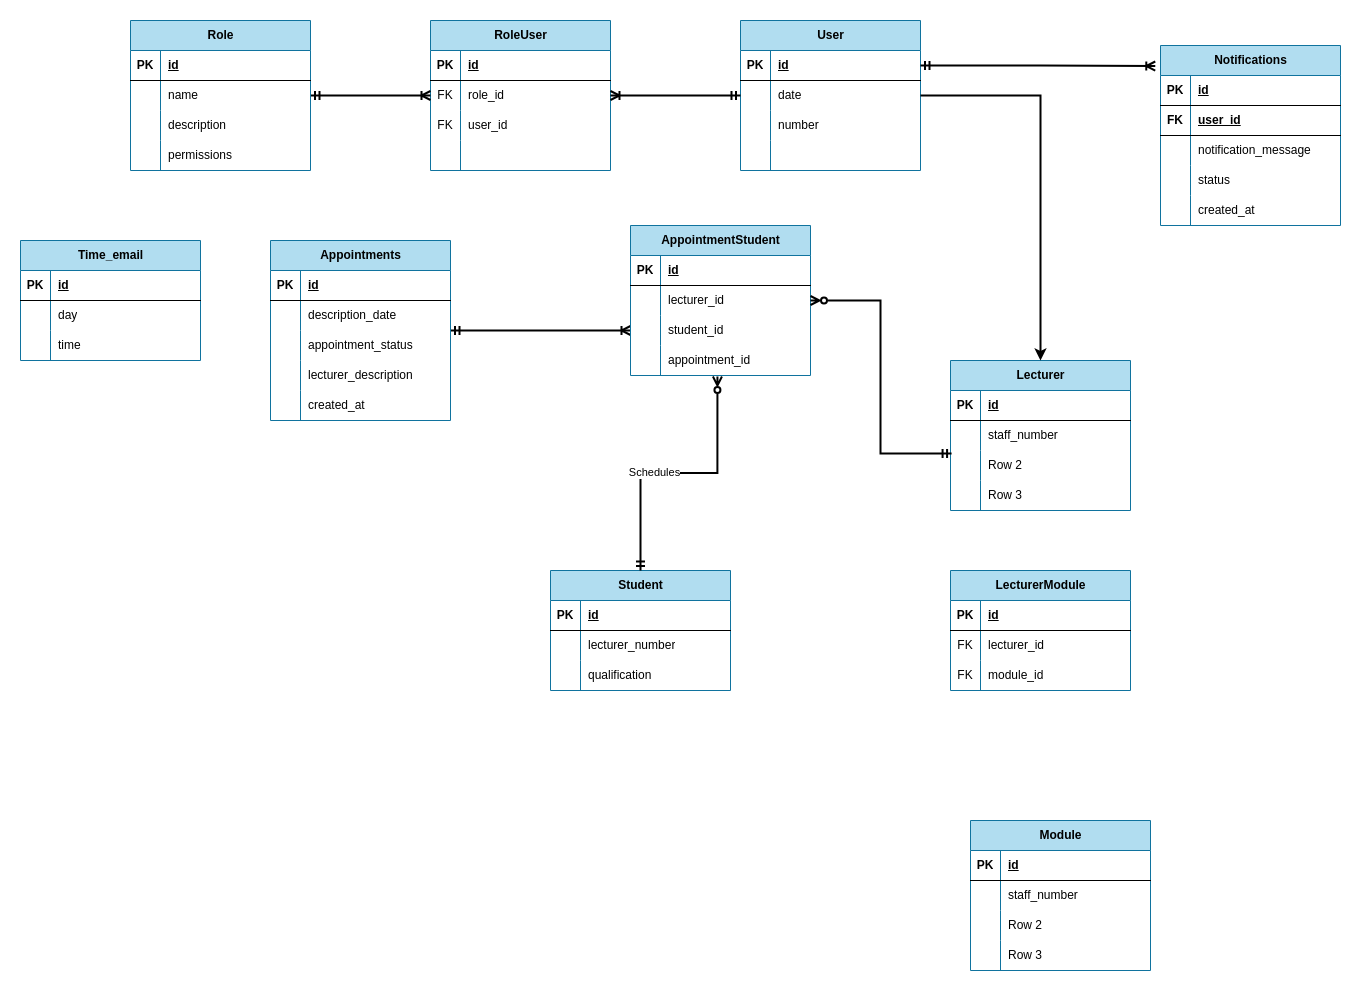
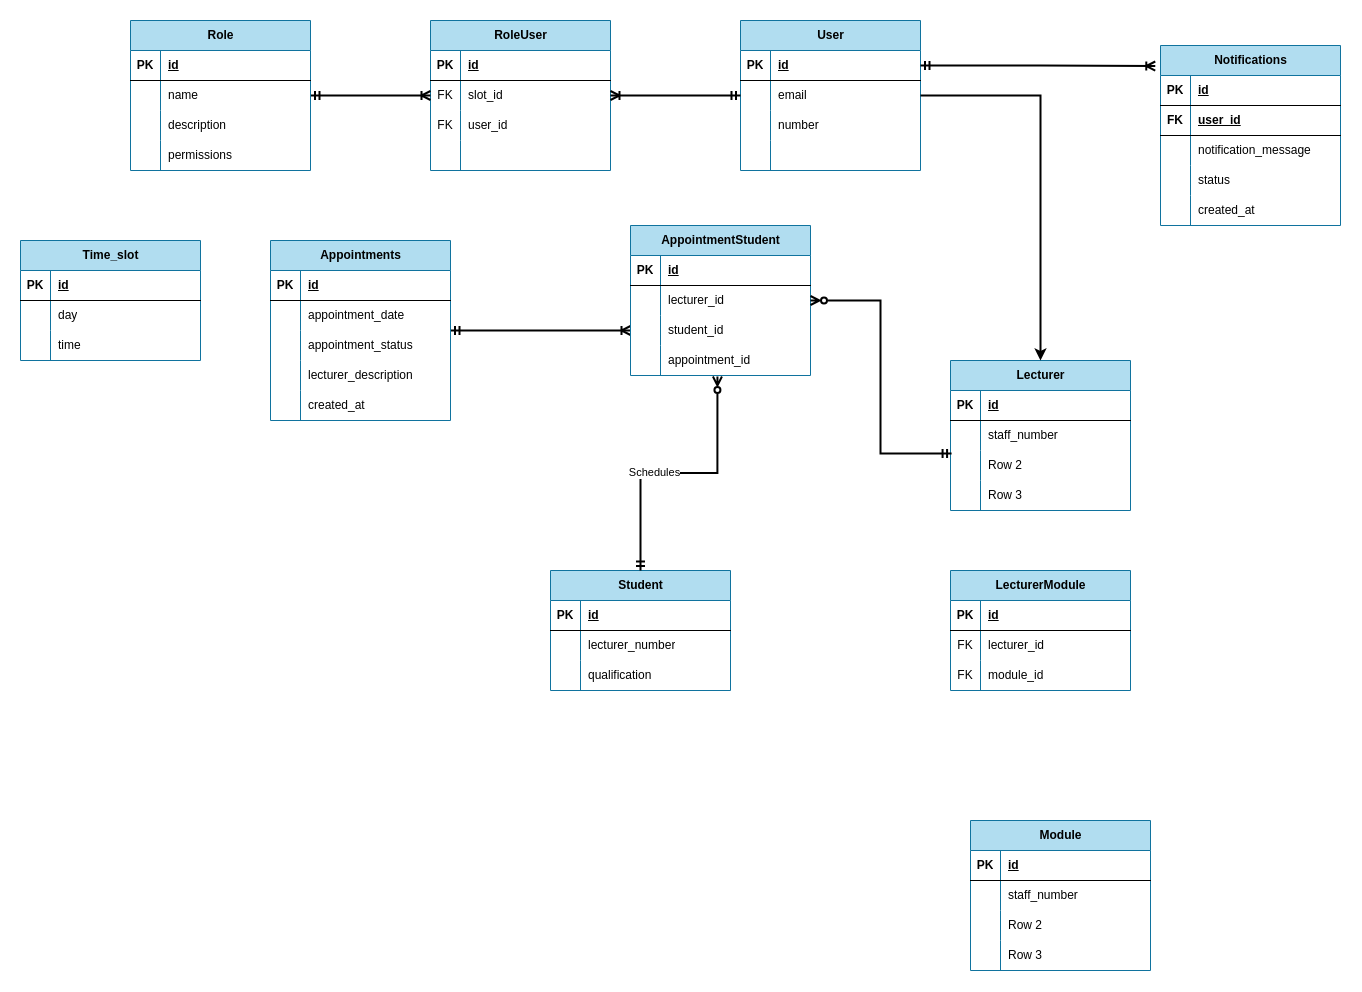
(489, 96) -> (489, 96)
(792, 96) -> (792, 96)
(111, 256) -> (111, 256)
(359, 316) -> (361, 316)
